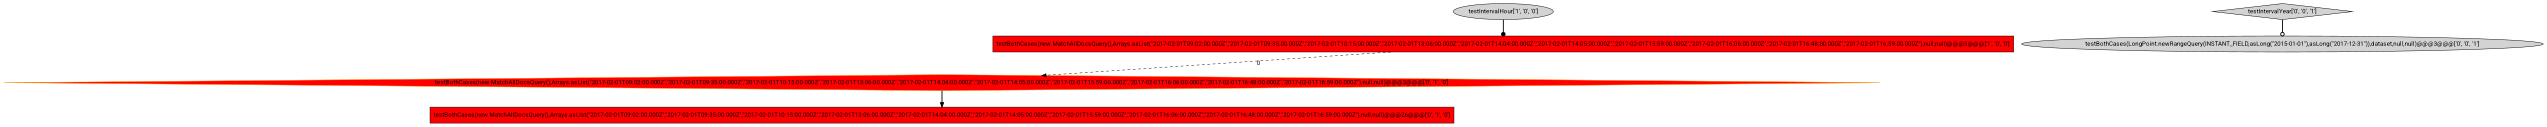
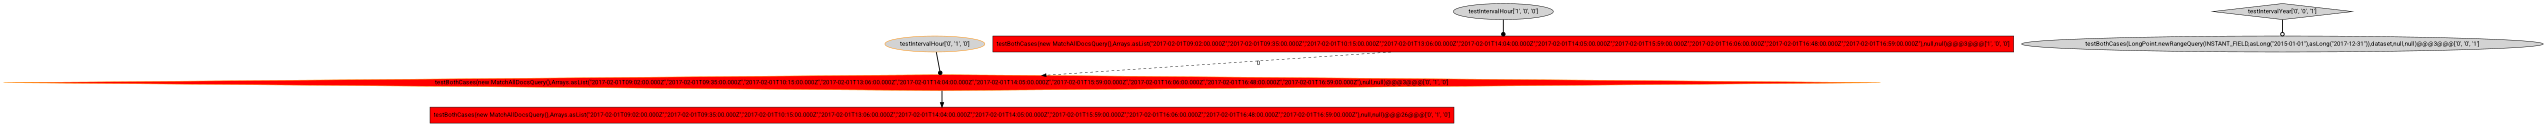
none -> (935, 44)
